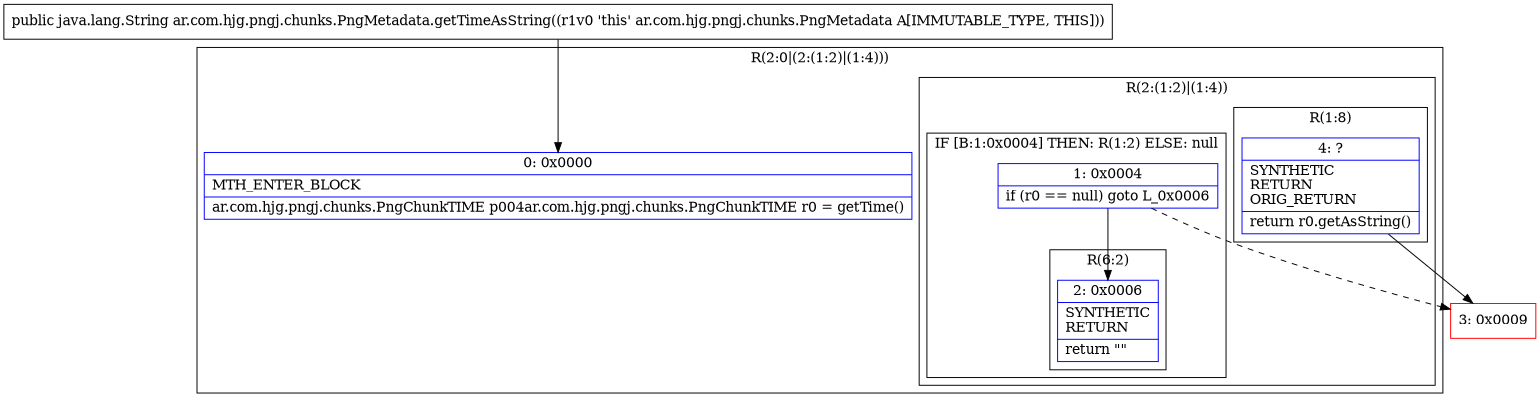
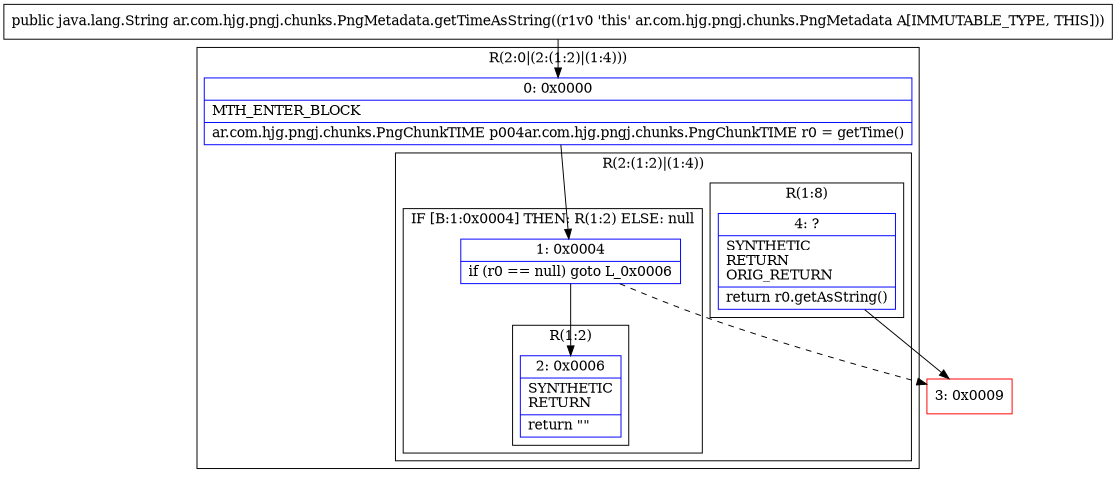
none -> (564, 187)
(1108, 261) -> (571, 336)
